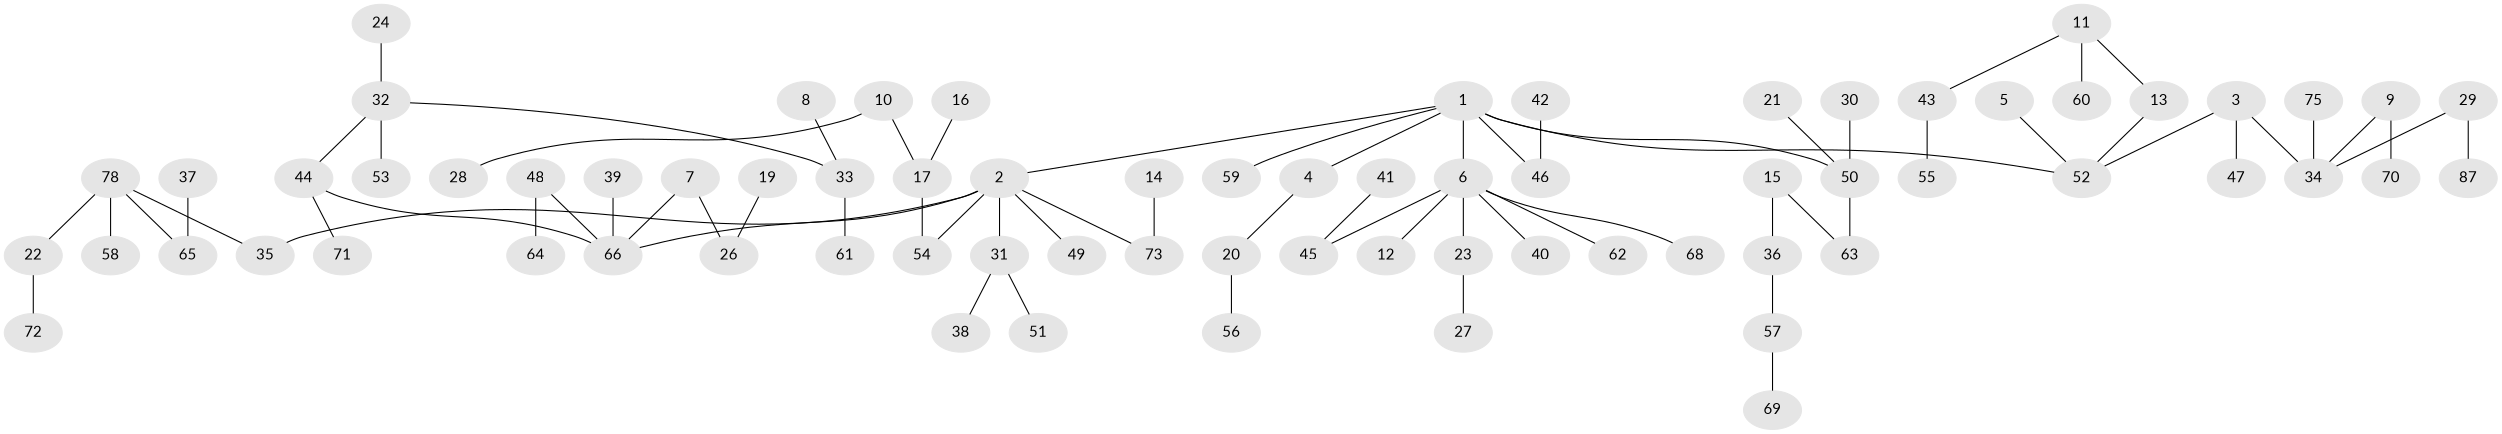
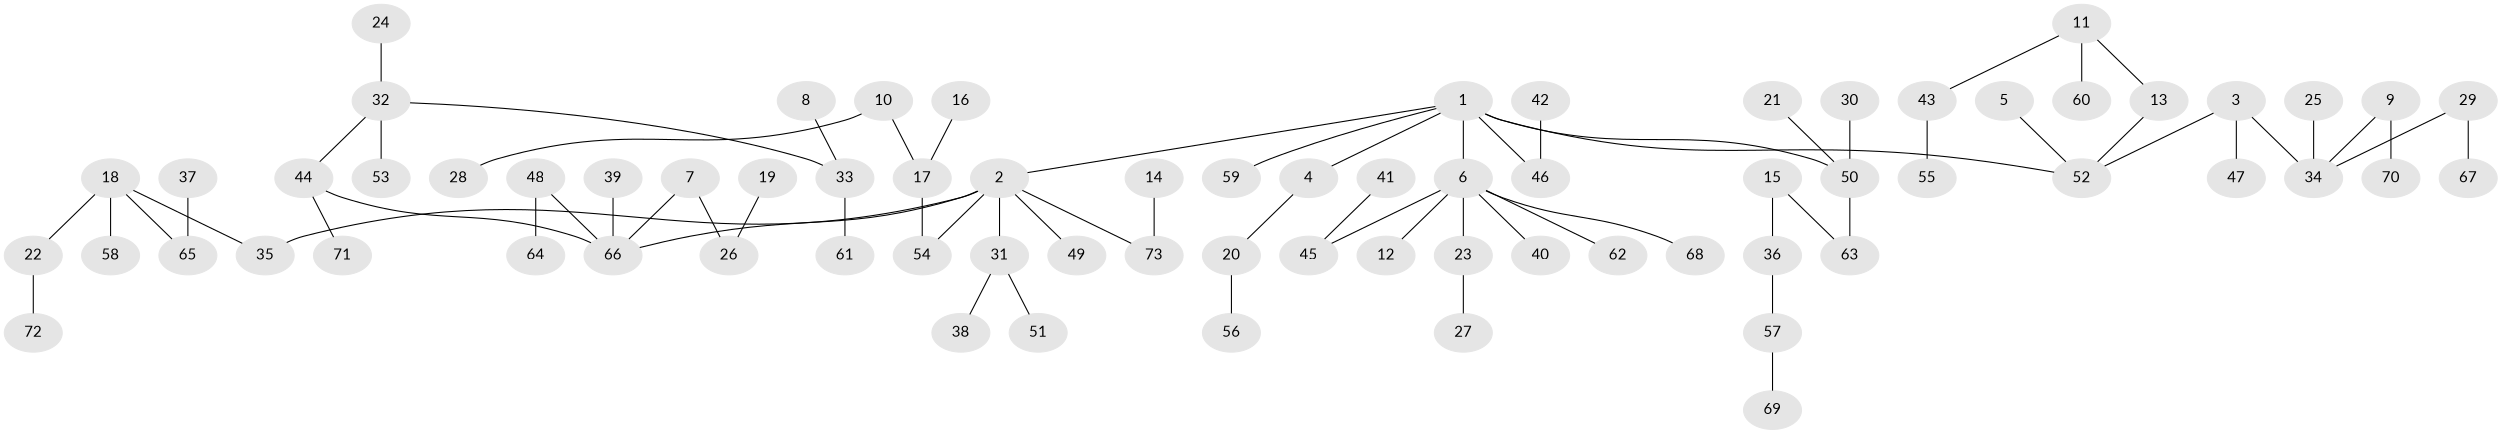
(2314, 101) -> (2314, 101)
(111, 178) -> (111, 178)
(2468, 178) -> (2468, 178)
